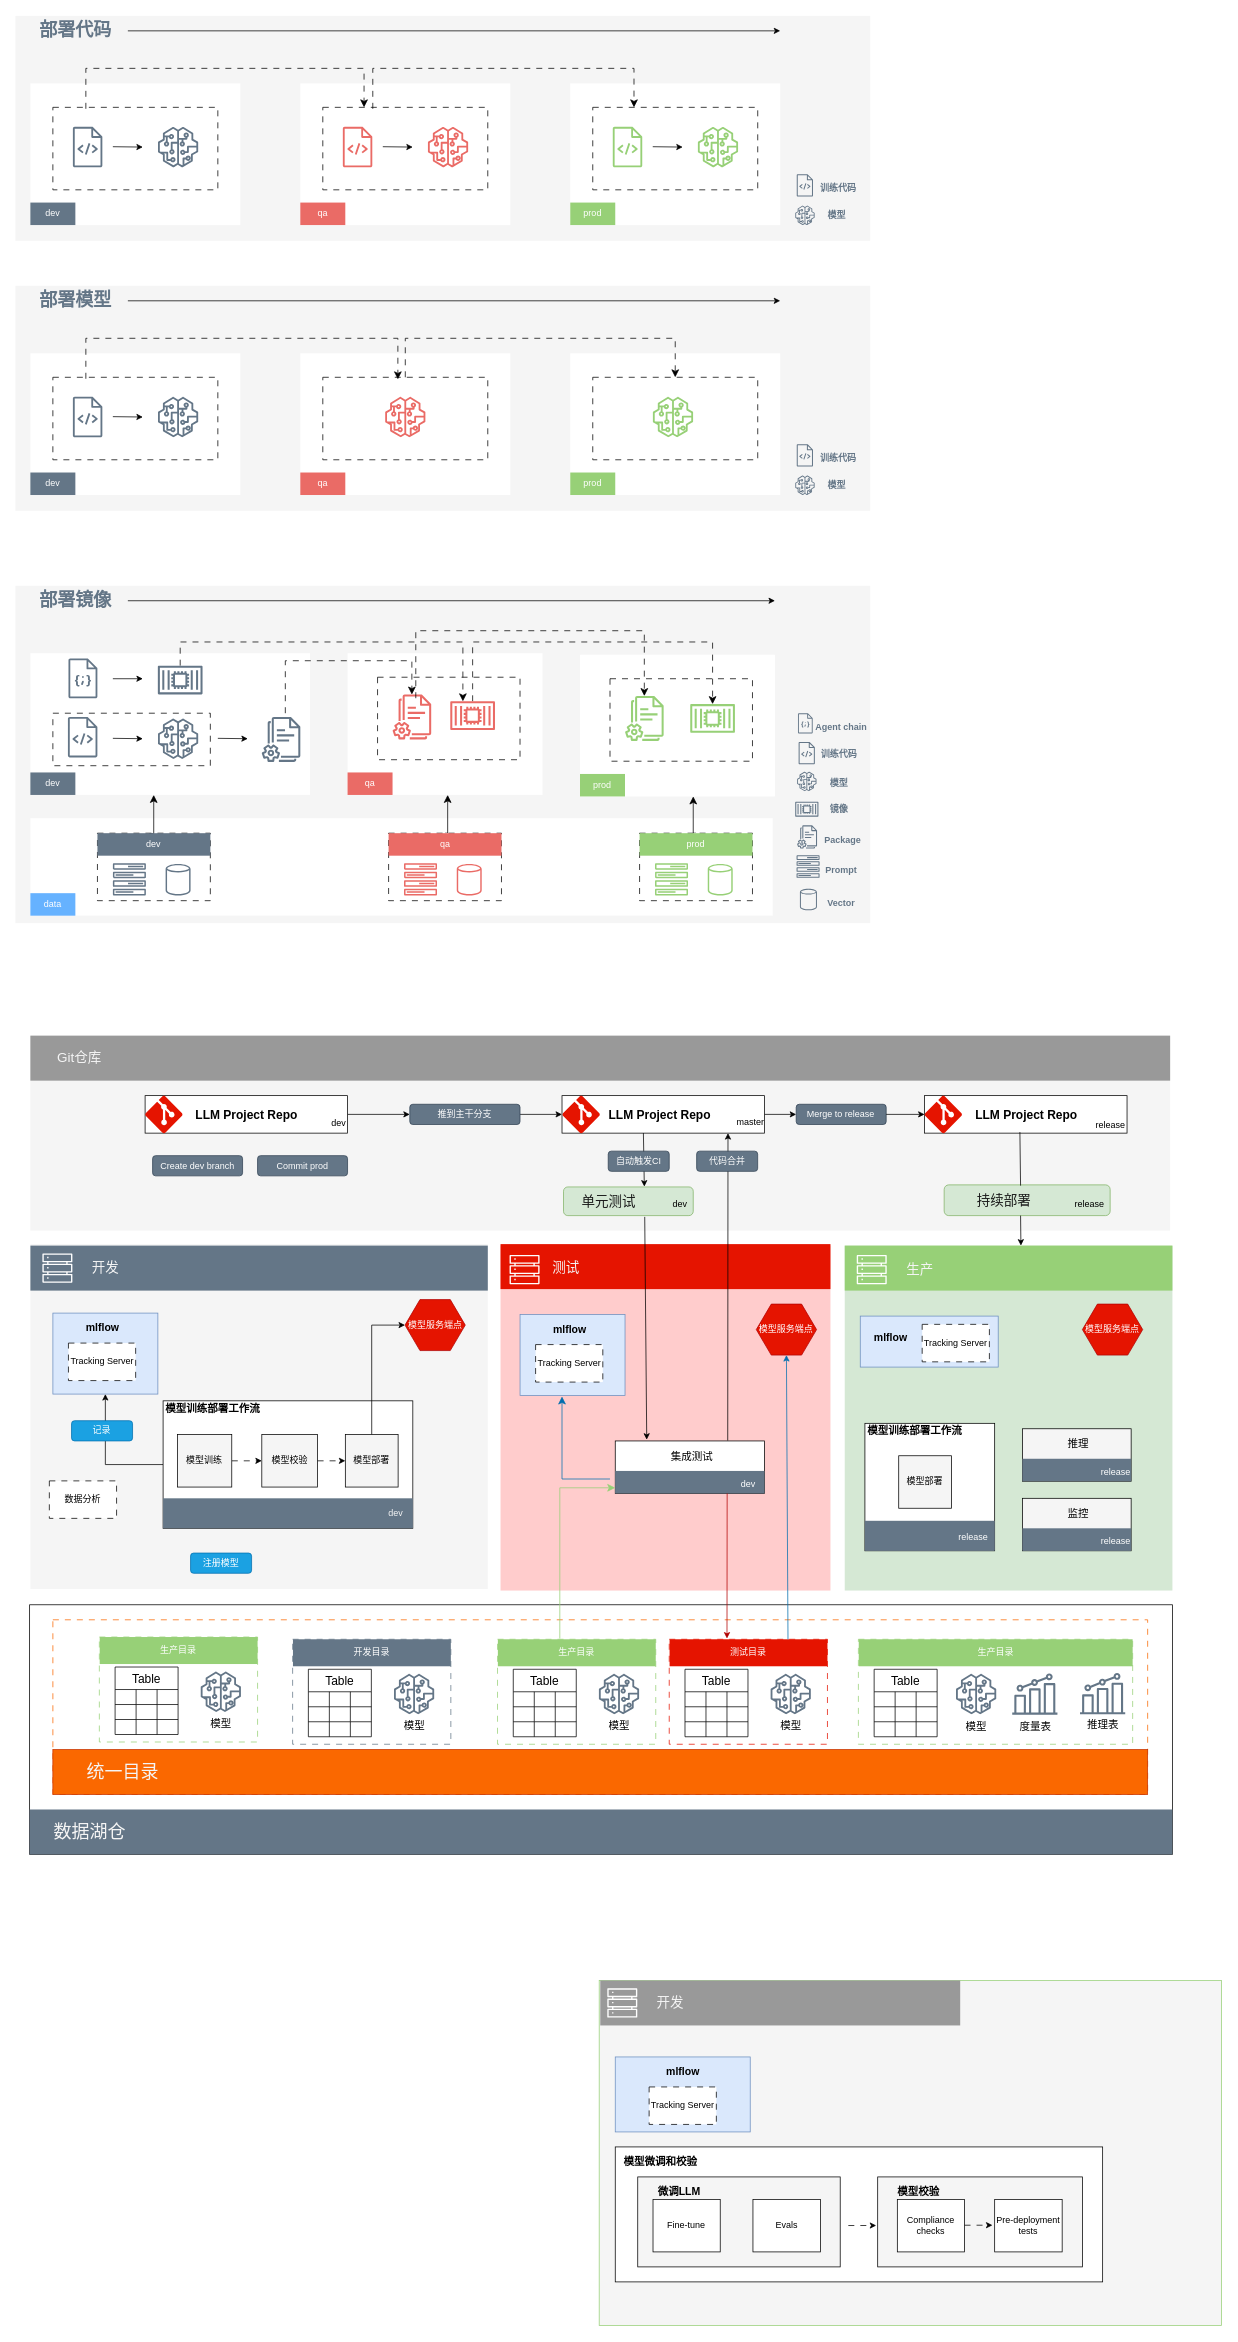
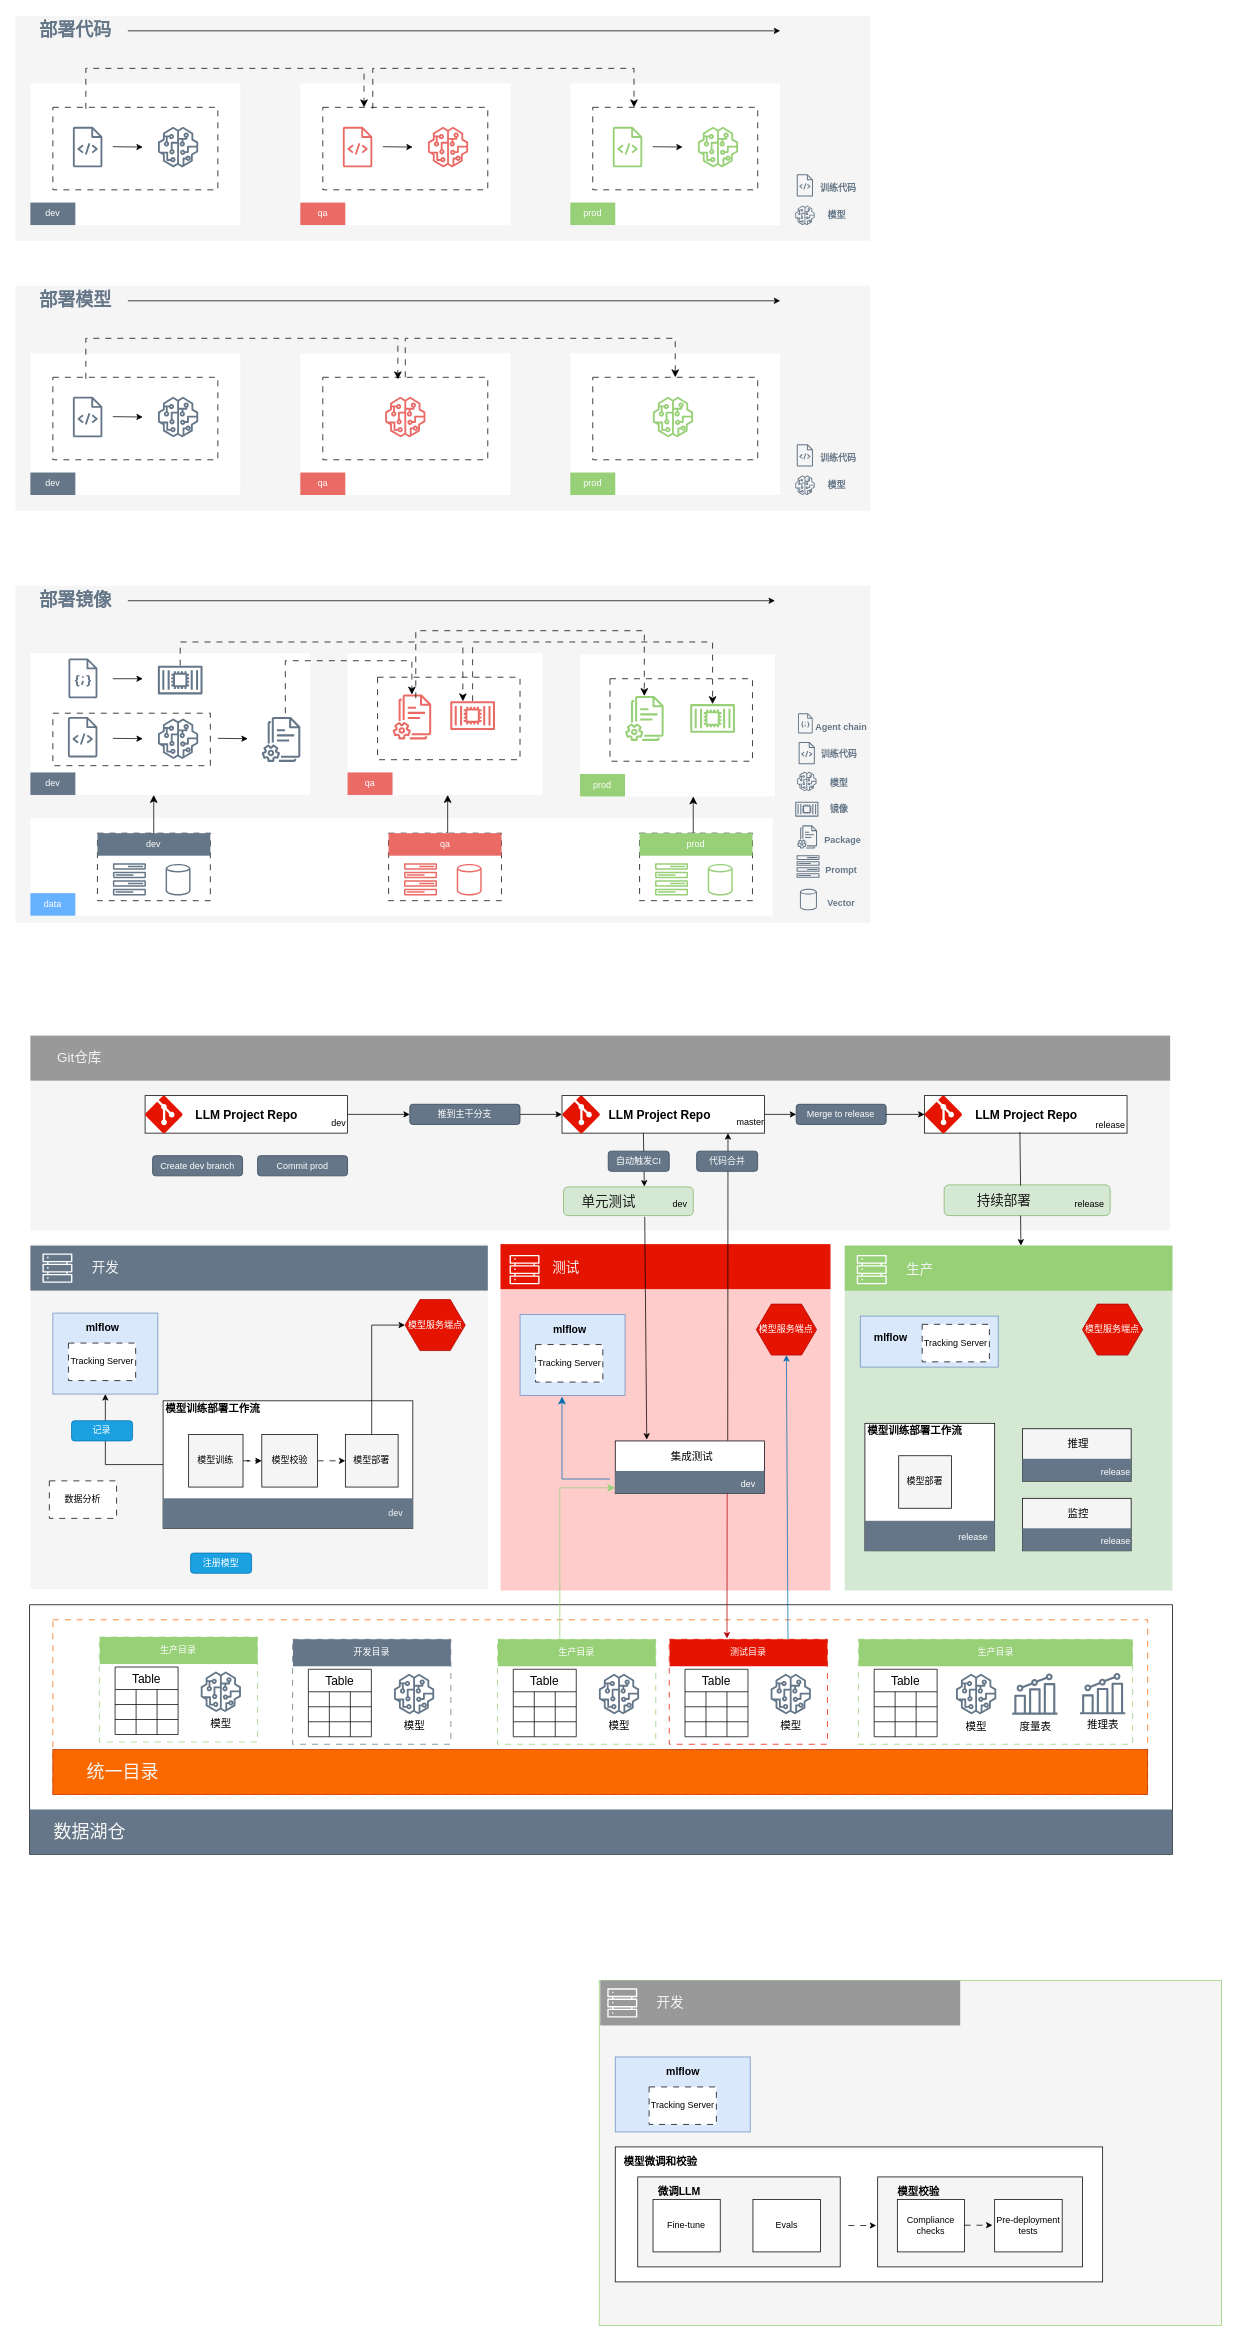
(205, 1461) -> (216, 1461)
